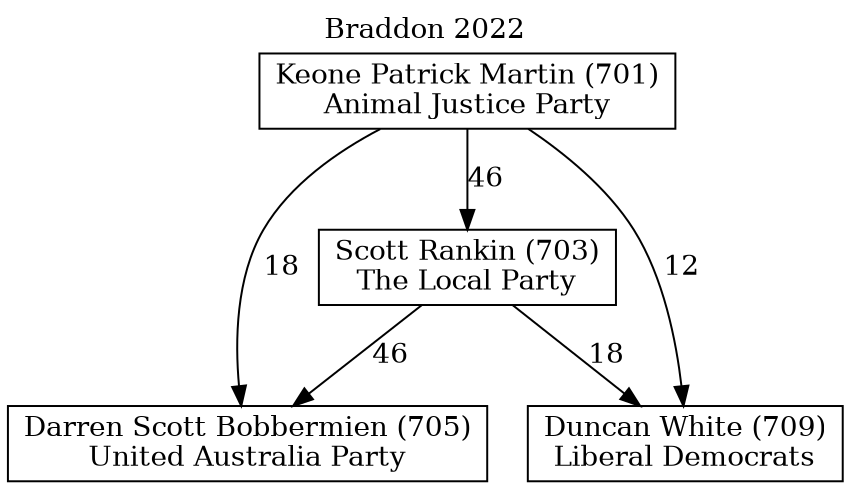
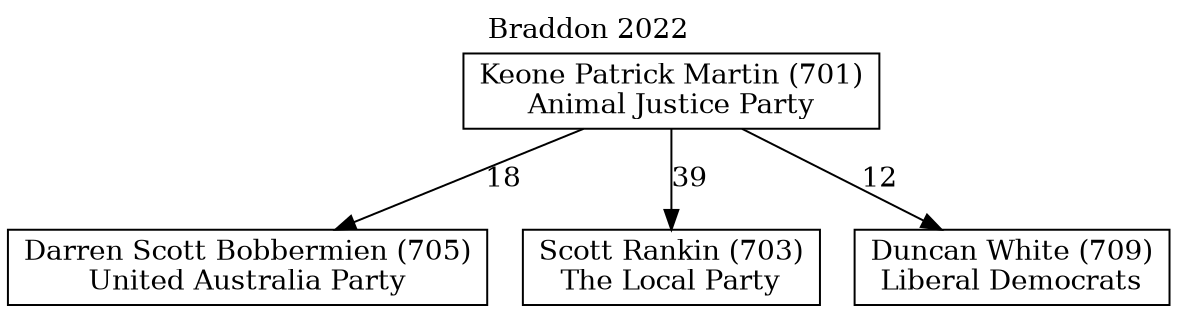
(486, 179) -> (690, 179)
(365, 349) -> none
(569, 349) -> none
